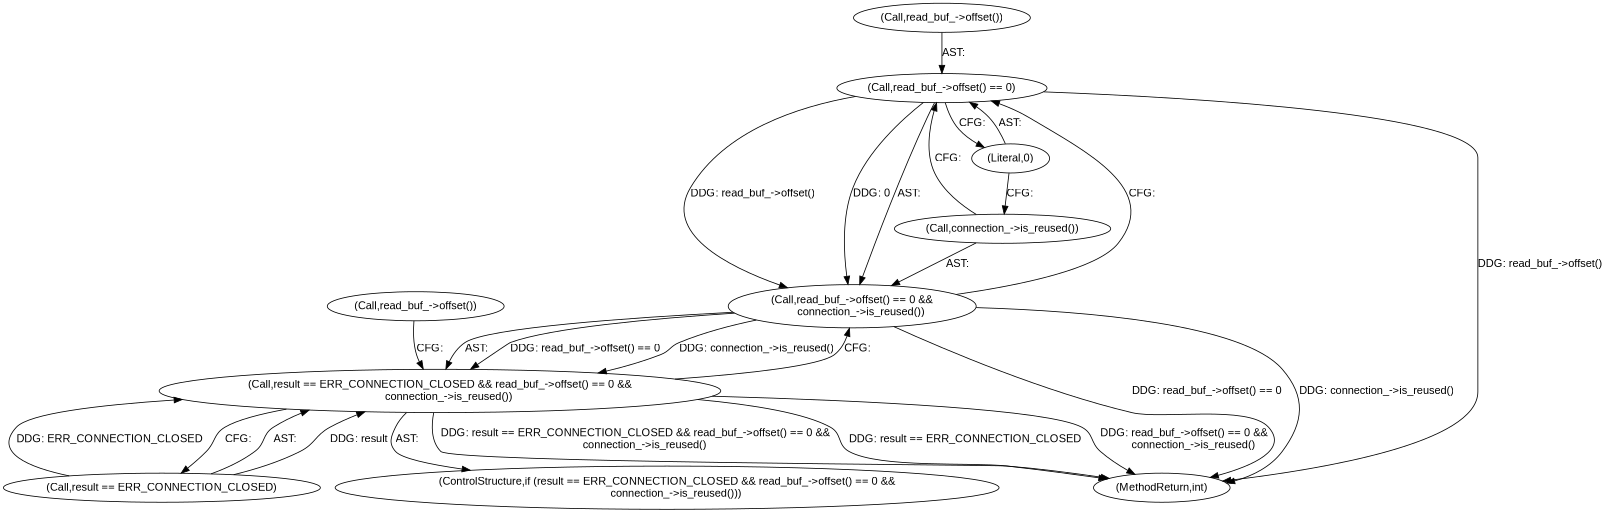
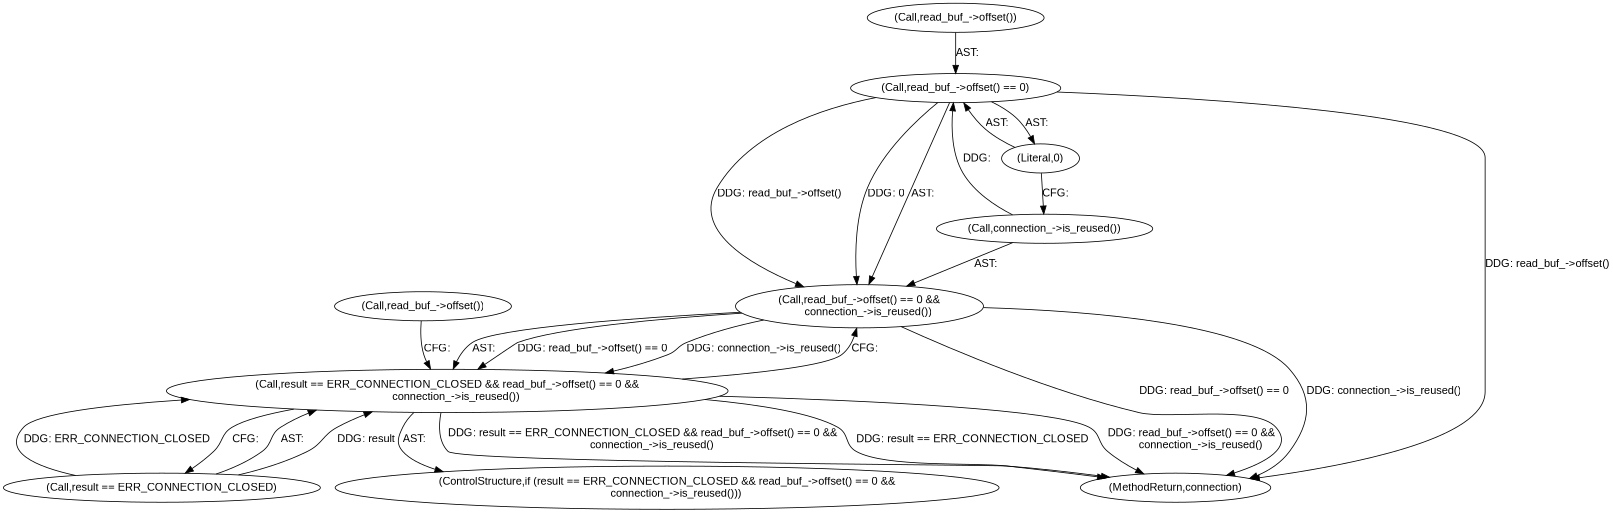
(974, 123) -> (1039, 123)
(950, 158) -> (979, 158)
(1128, 226) -> none
(1162, 488) -> (1176, 488)
